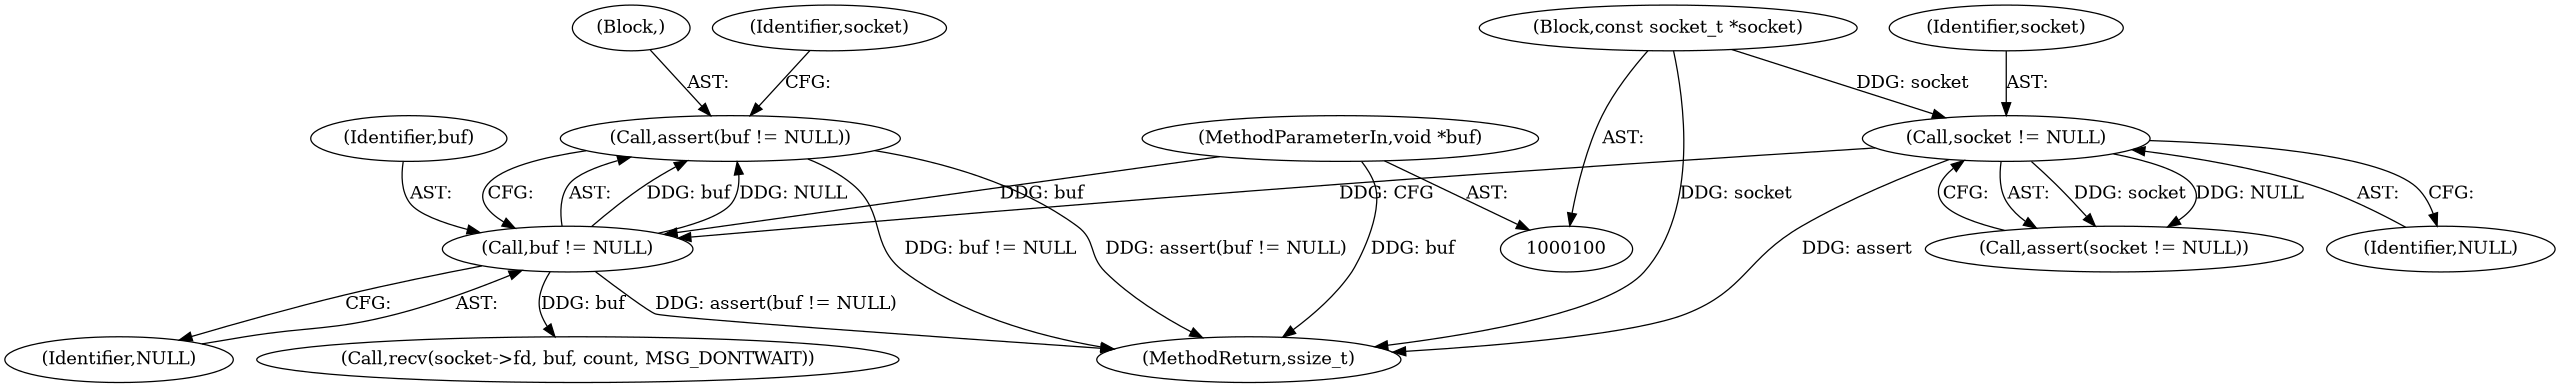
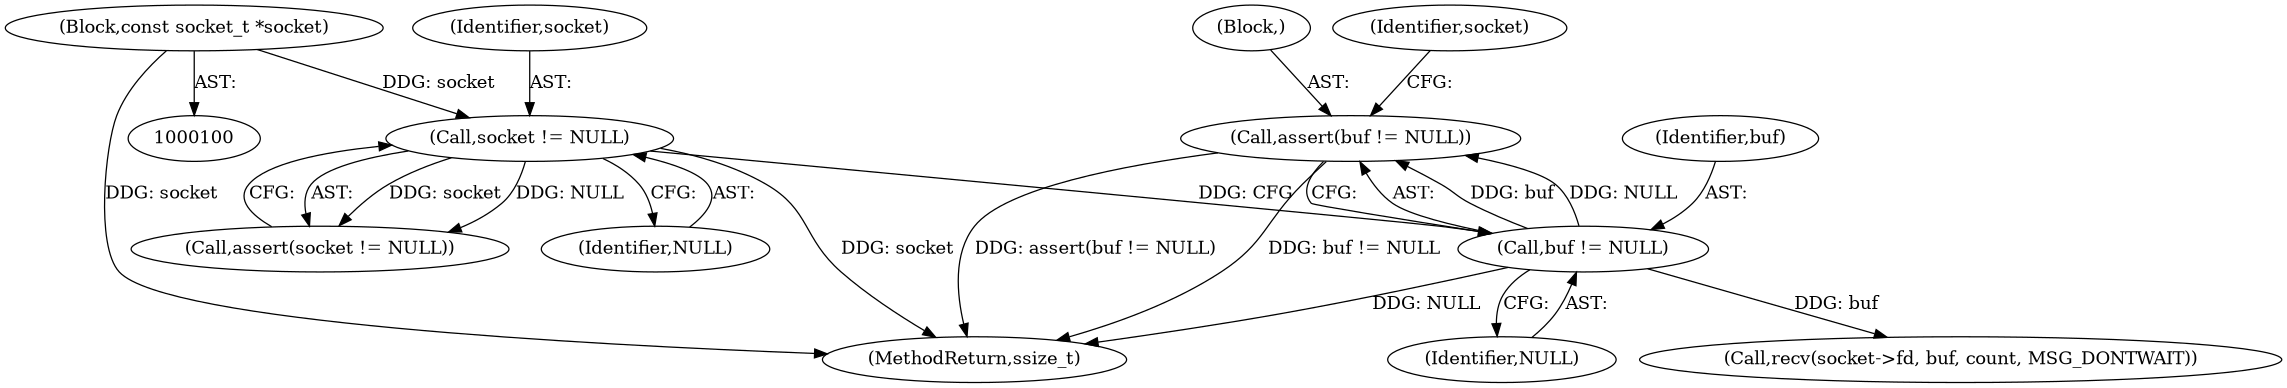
(1340, 139) -> none
(1858, 249) -> (898, 249)
(776, 304) -> (1426, 304)
